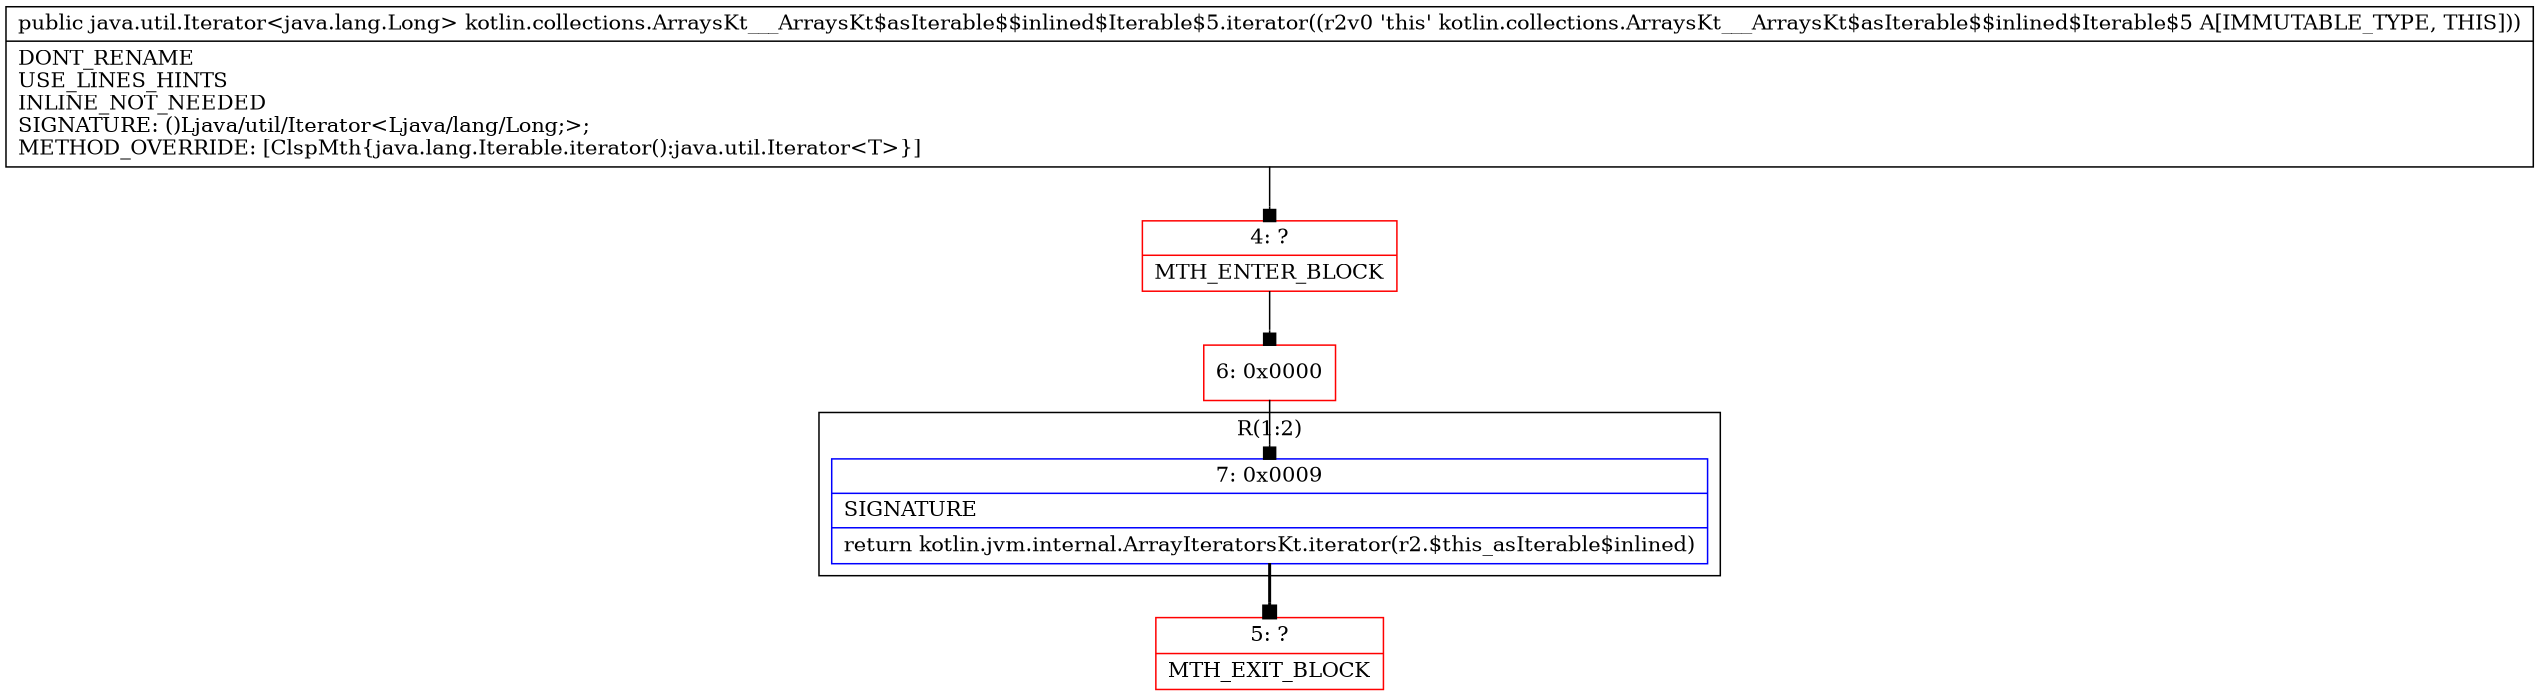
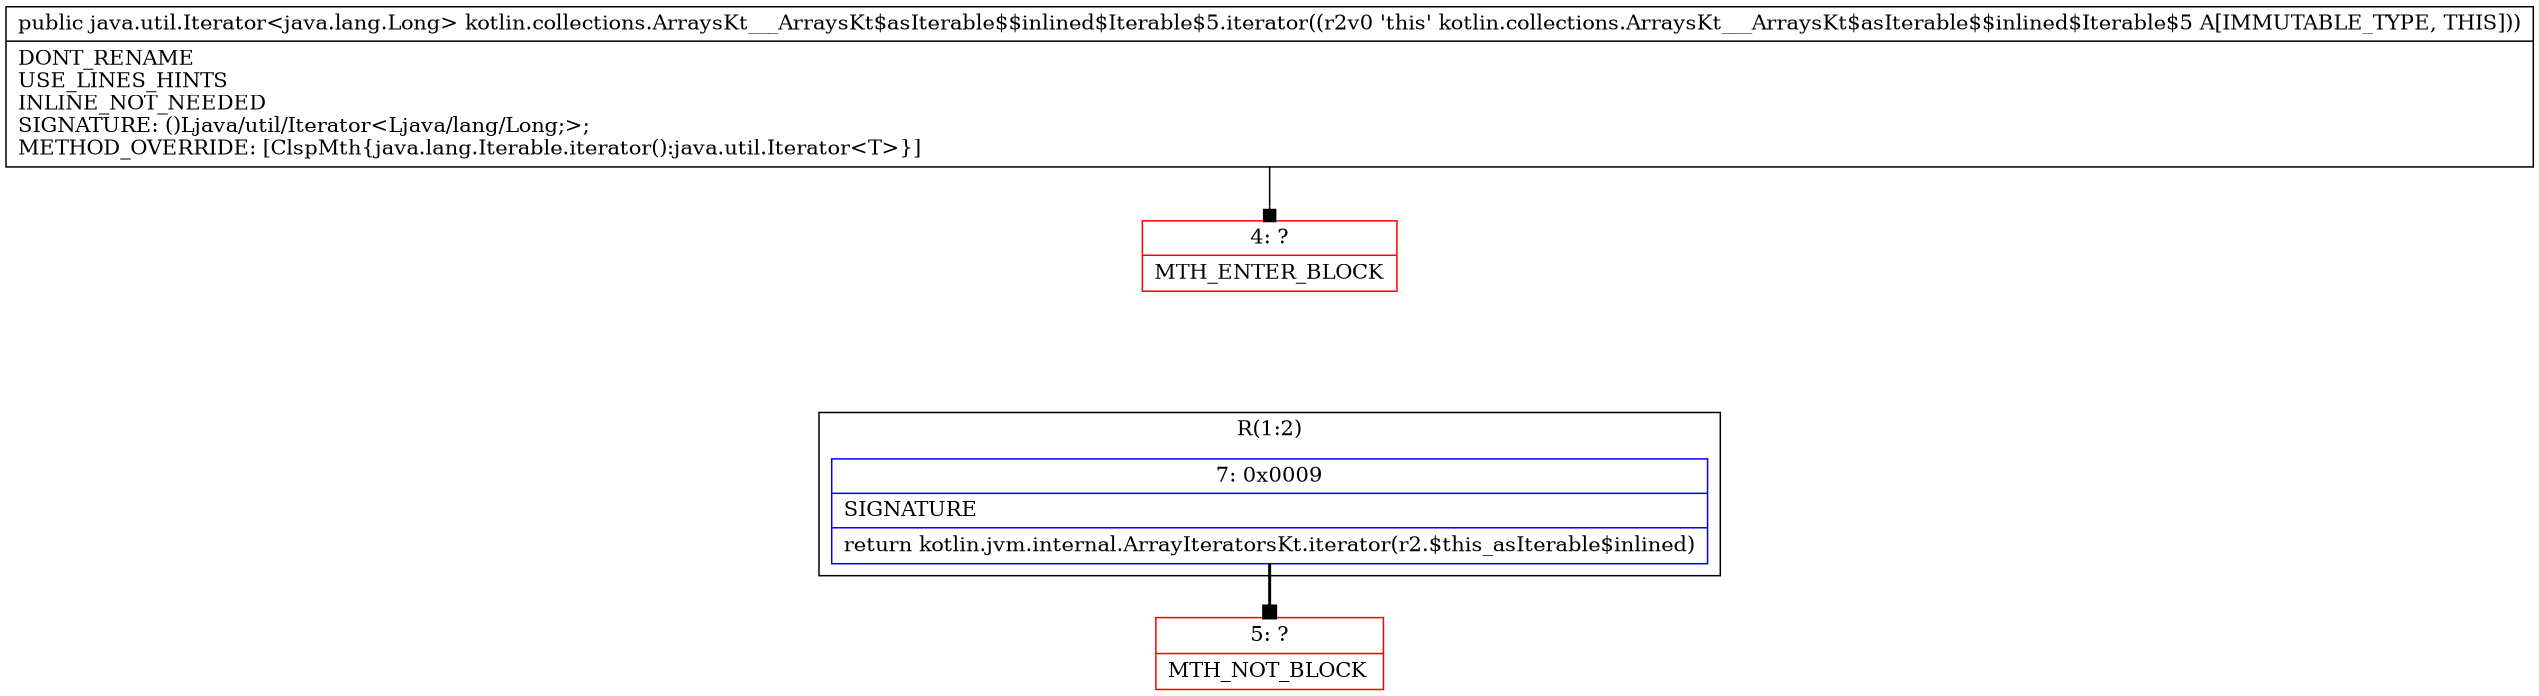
(1270, 373) -> none
(1270, 671) -> (1267, 671)
